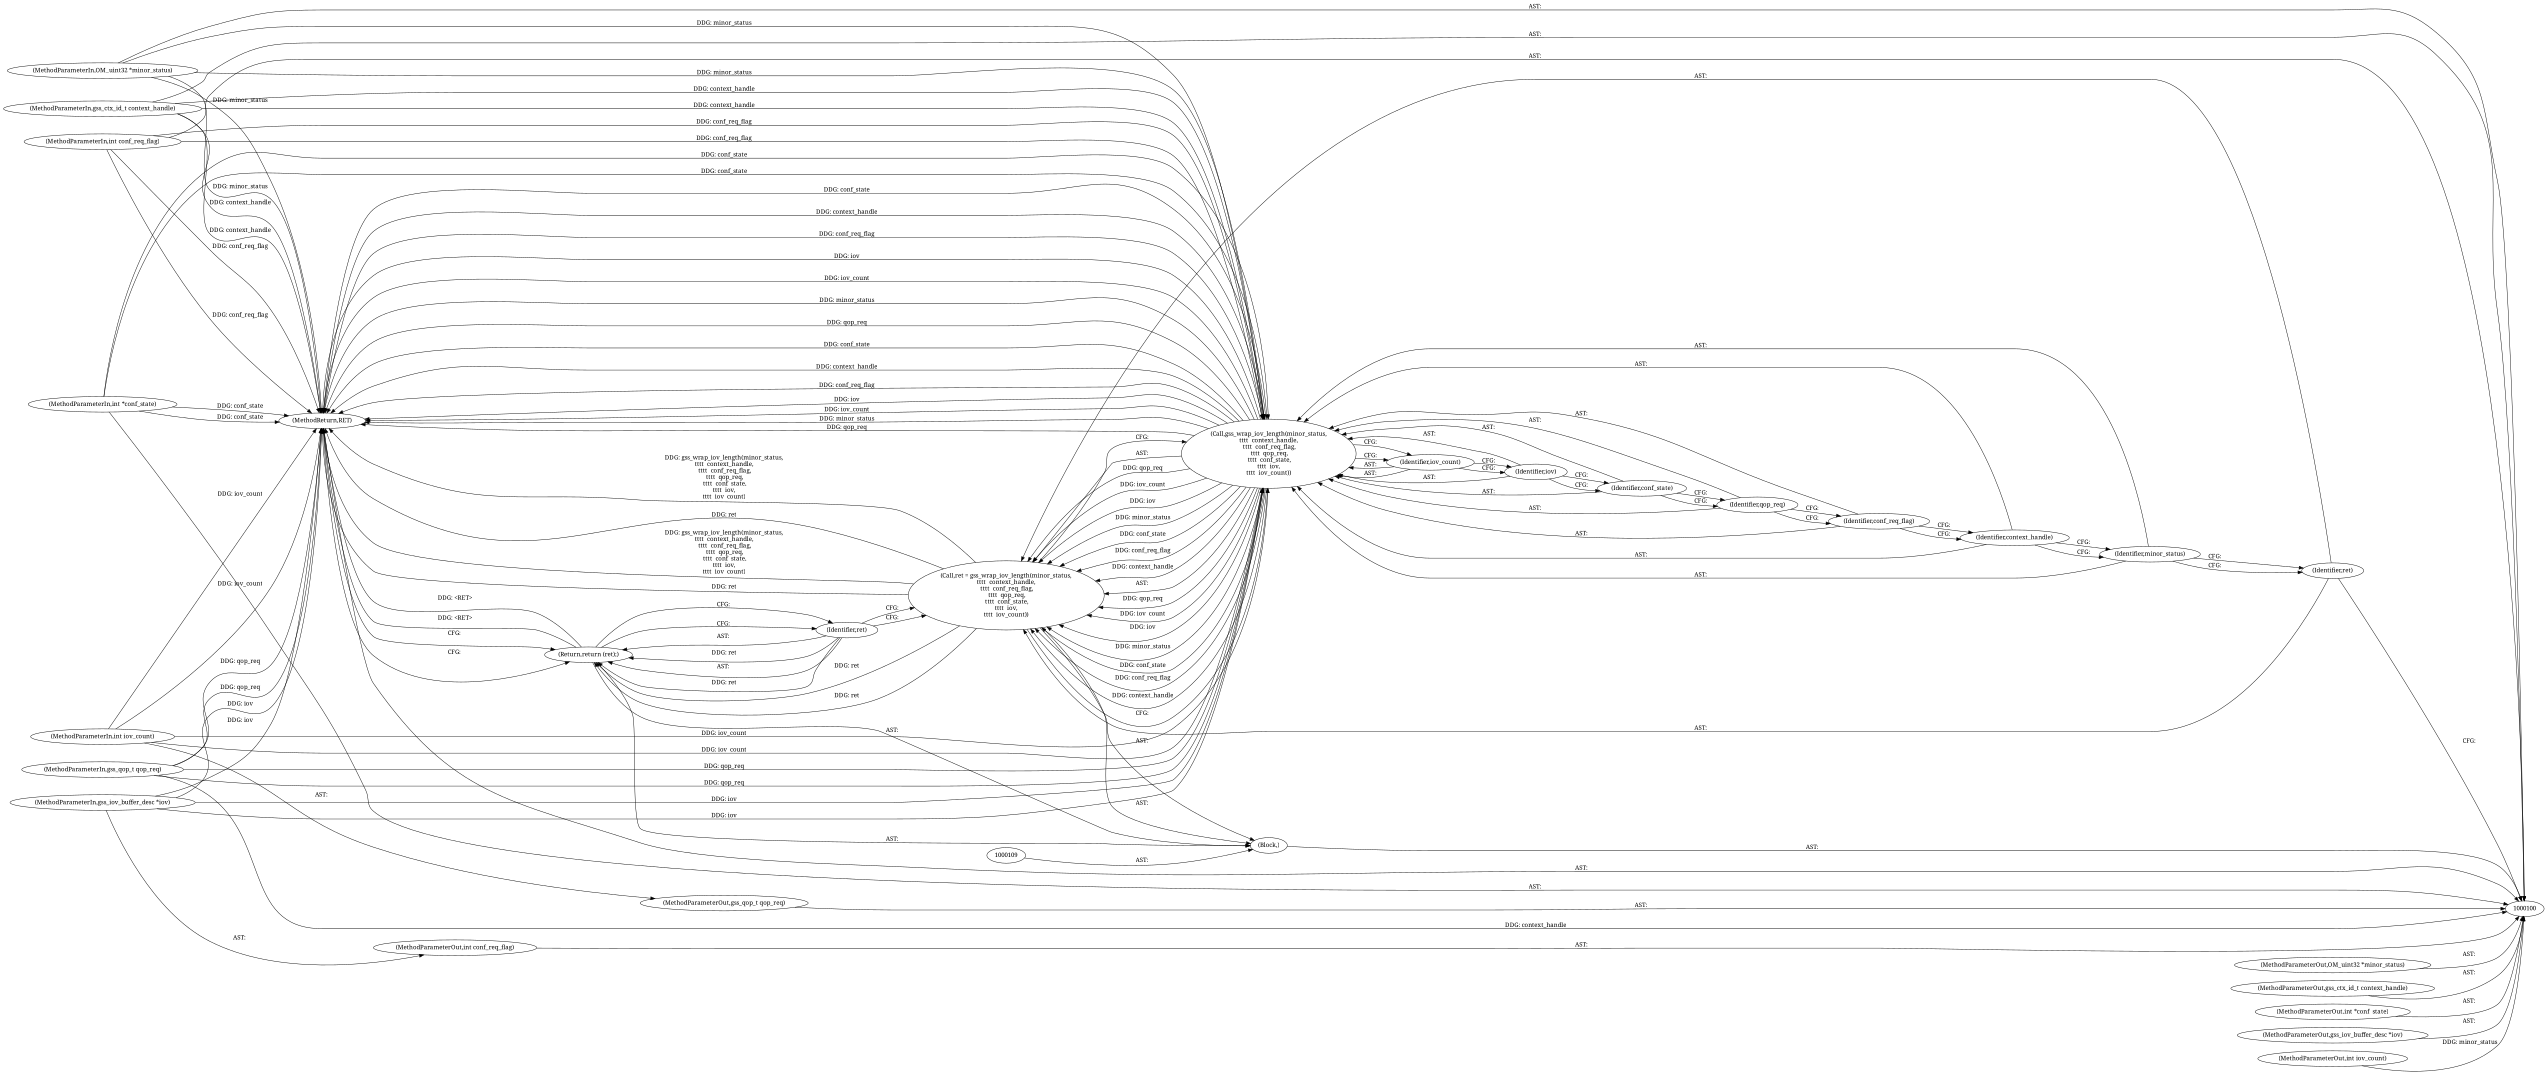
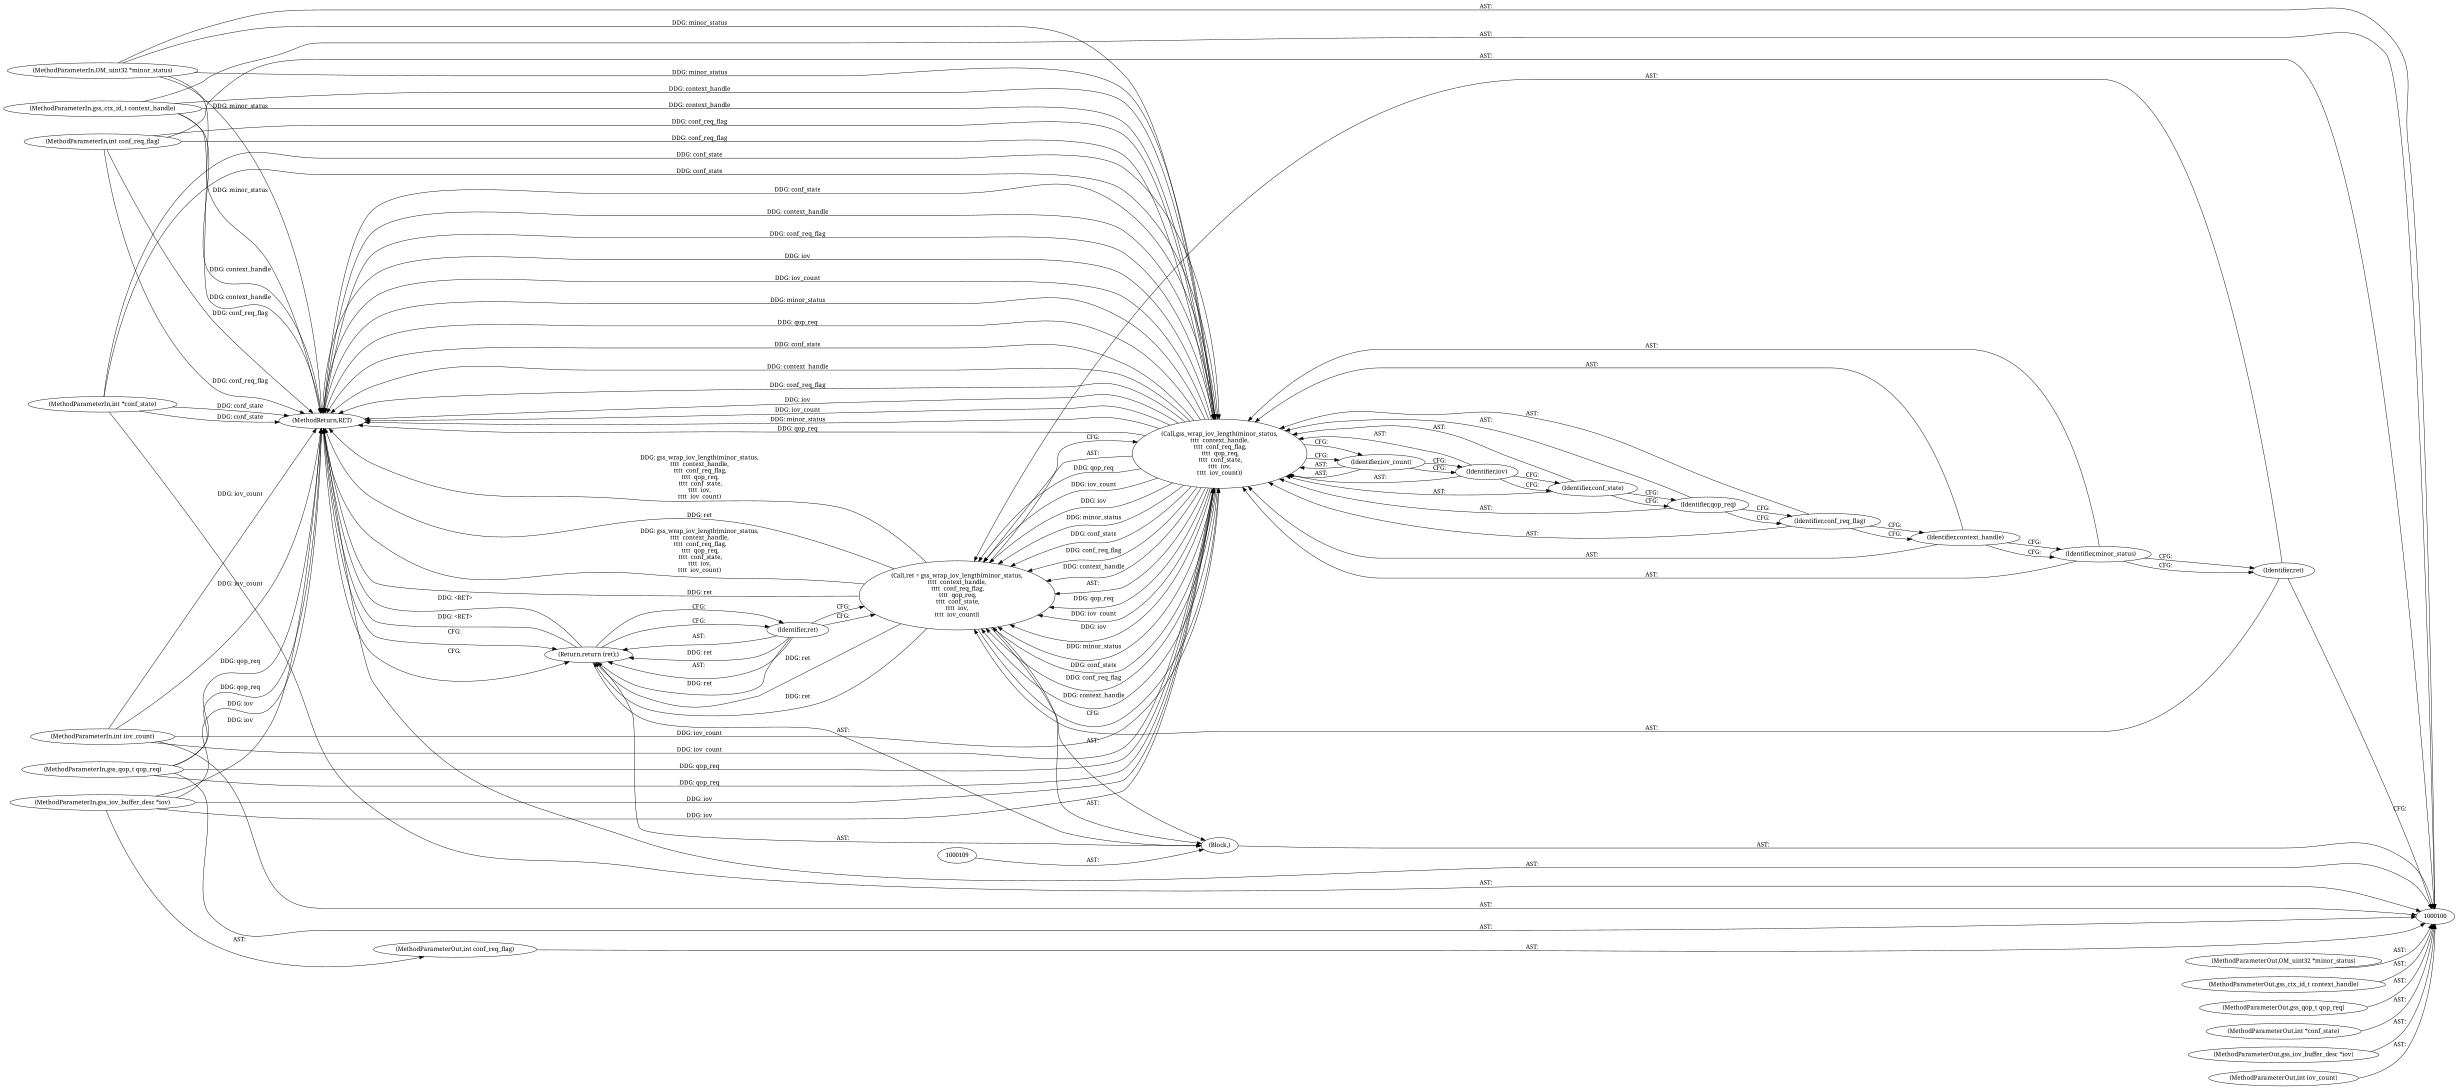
(387, 851) -> (1241, 908)
(1536, 925) -> (1487, 927)
(2470, 1042) -> (2401, 1045)
